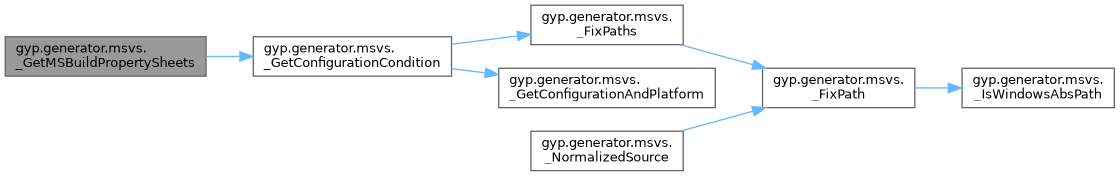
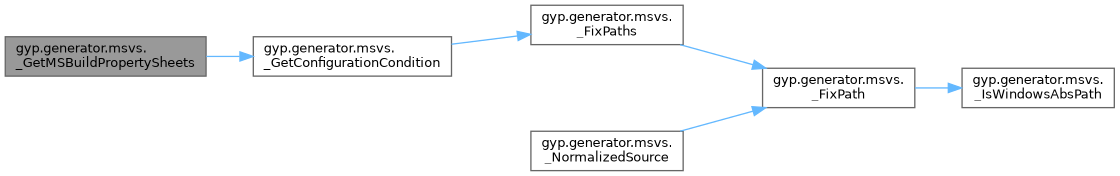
(607, 88) -> none
